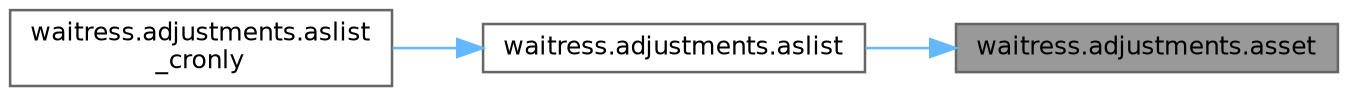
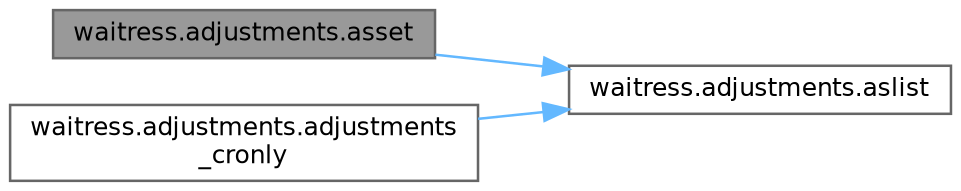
(201, 48) -> (244, 143)
(898, 48) -> (489, 61)
